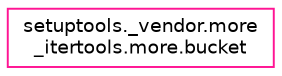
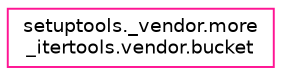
(141, 38) -> (141, 38)
